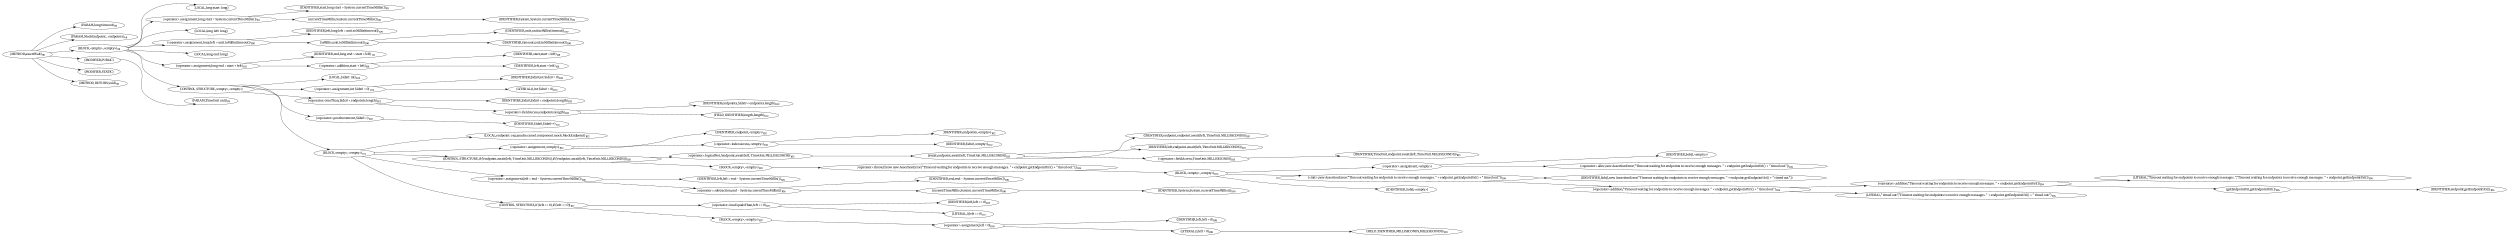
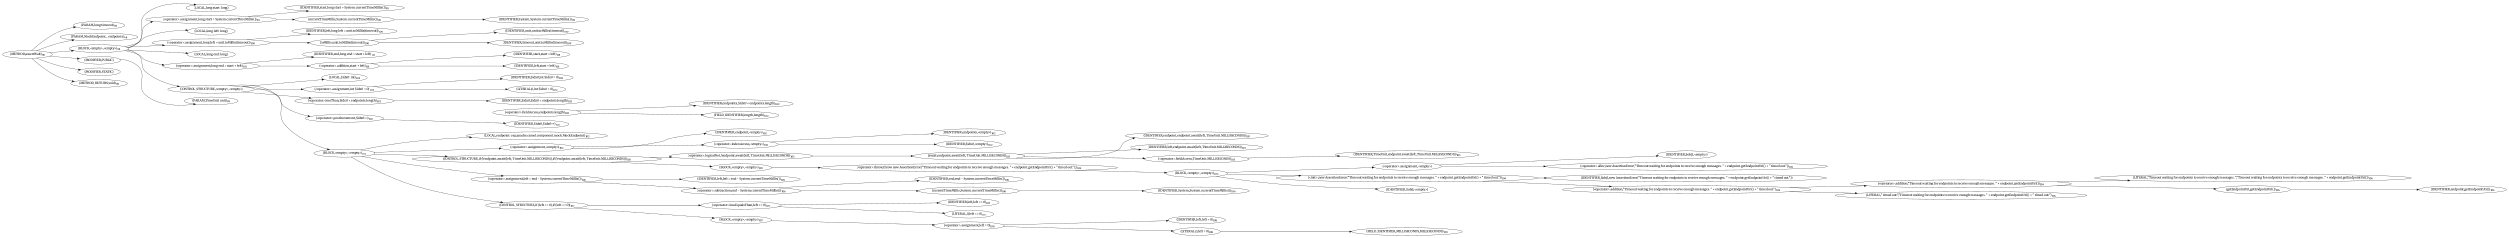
(569, 42) -> (569, 42)
(435, 108) -> none
